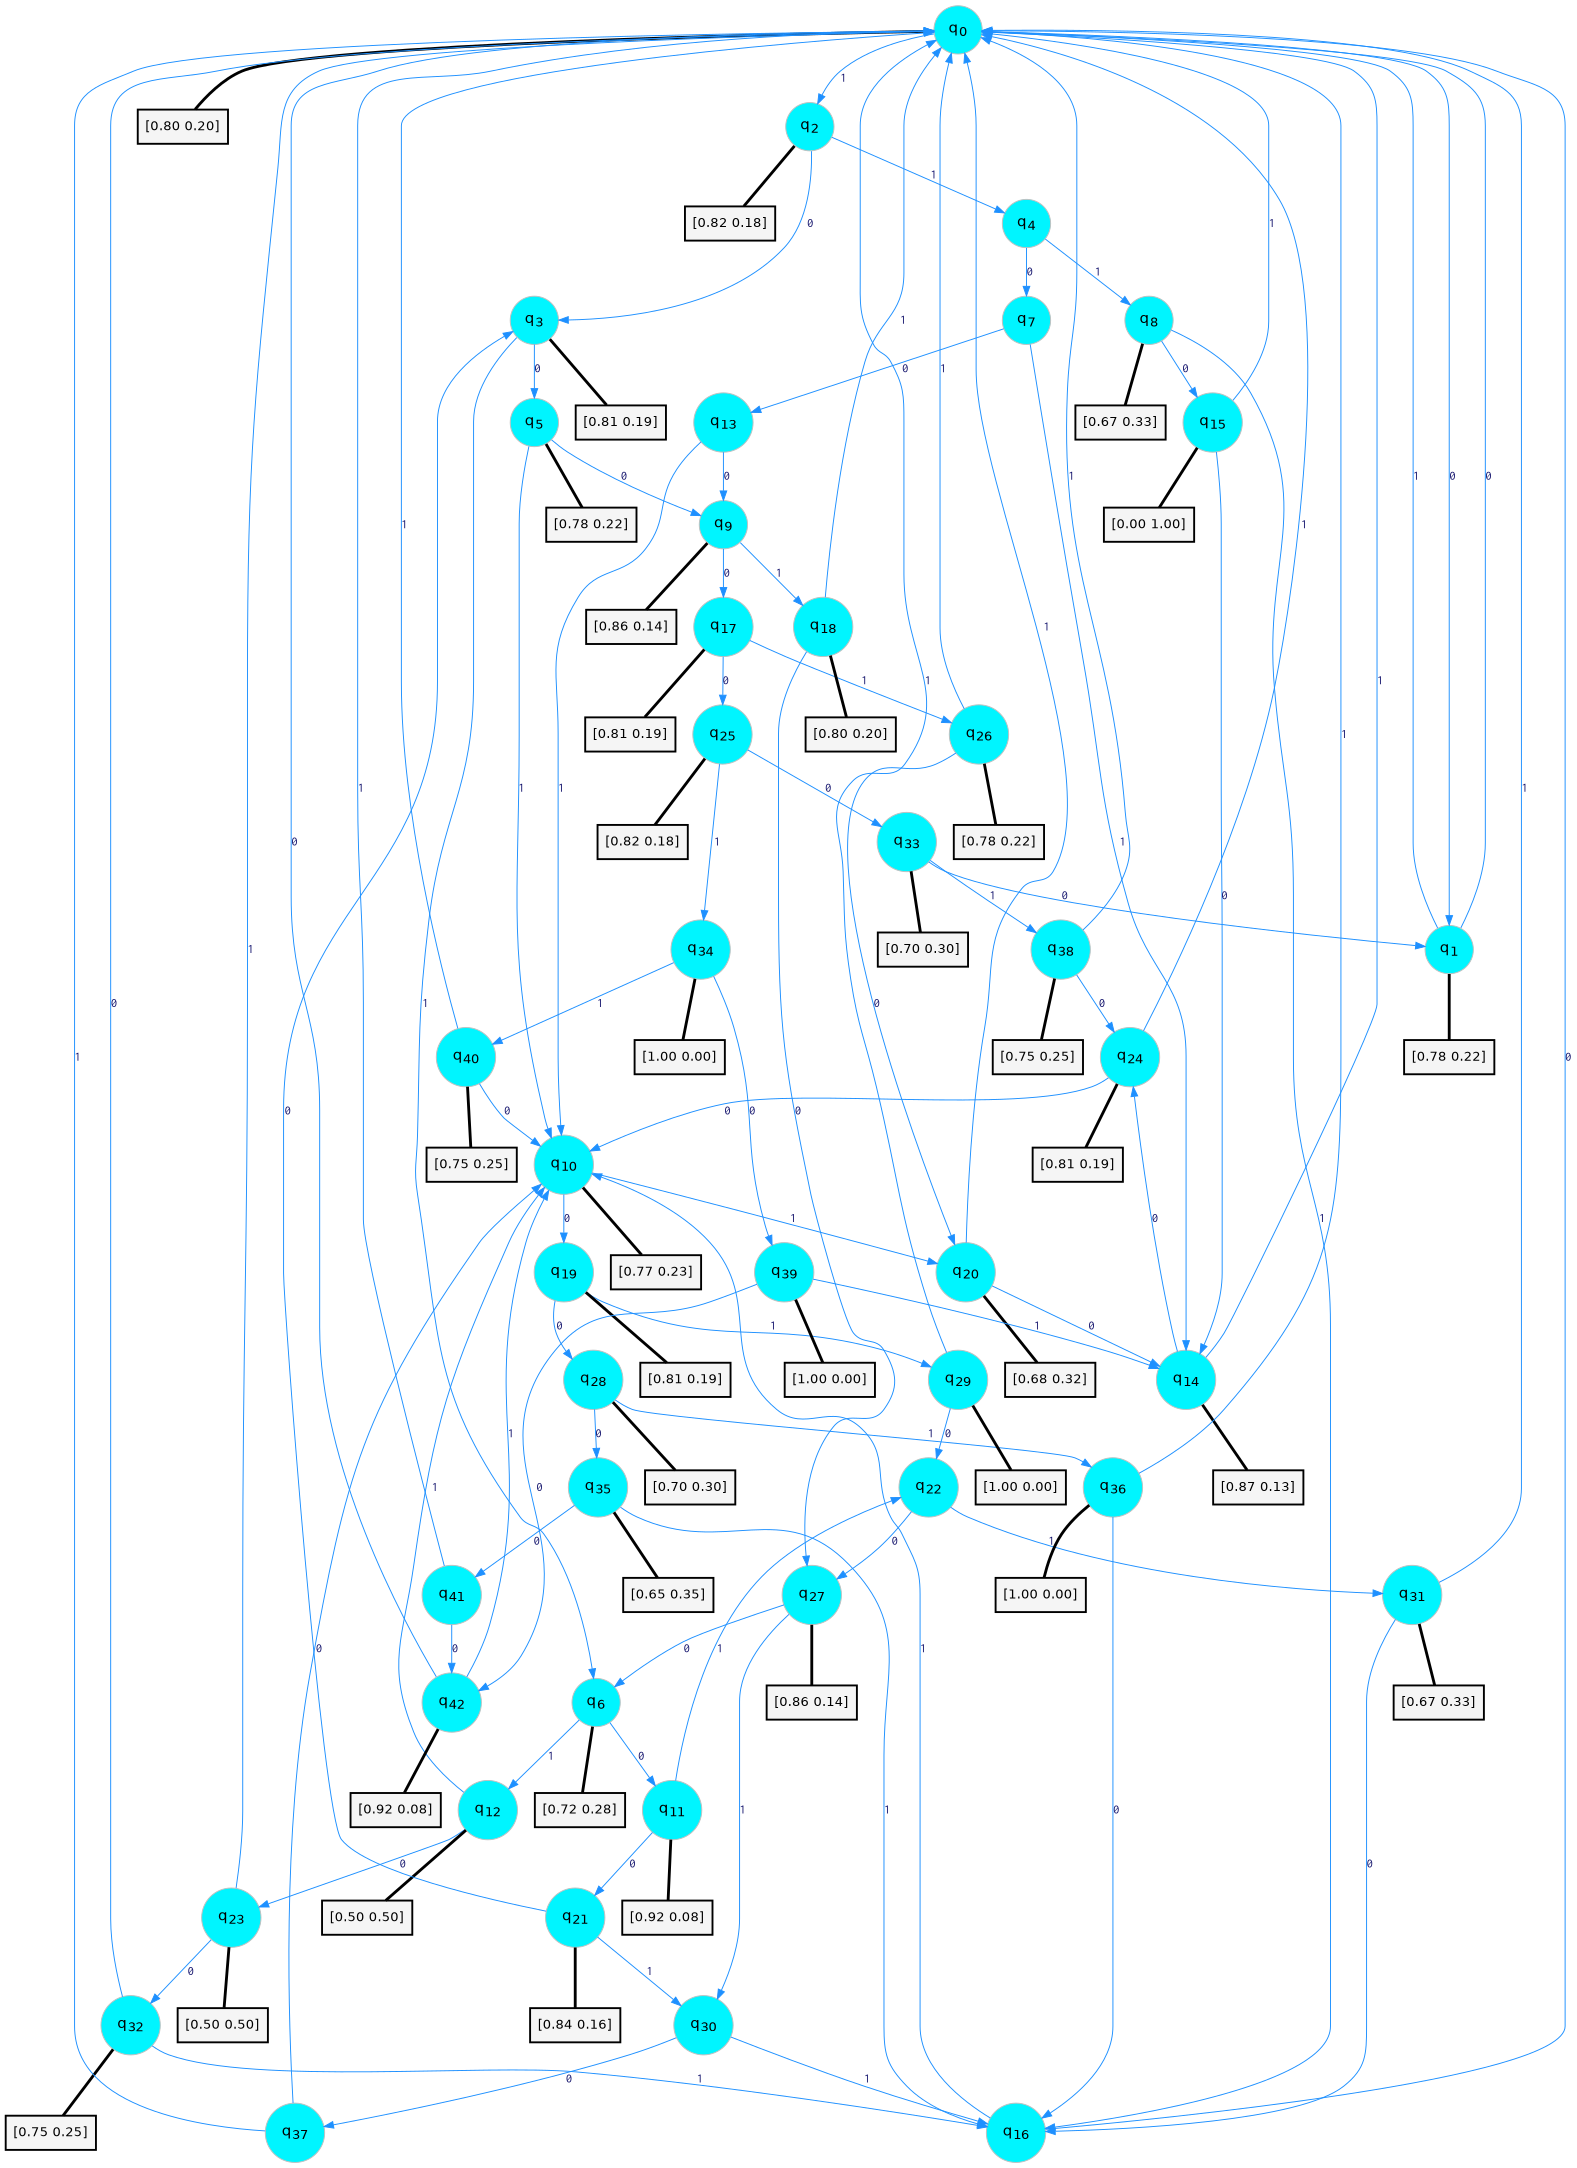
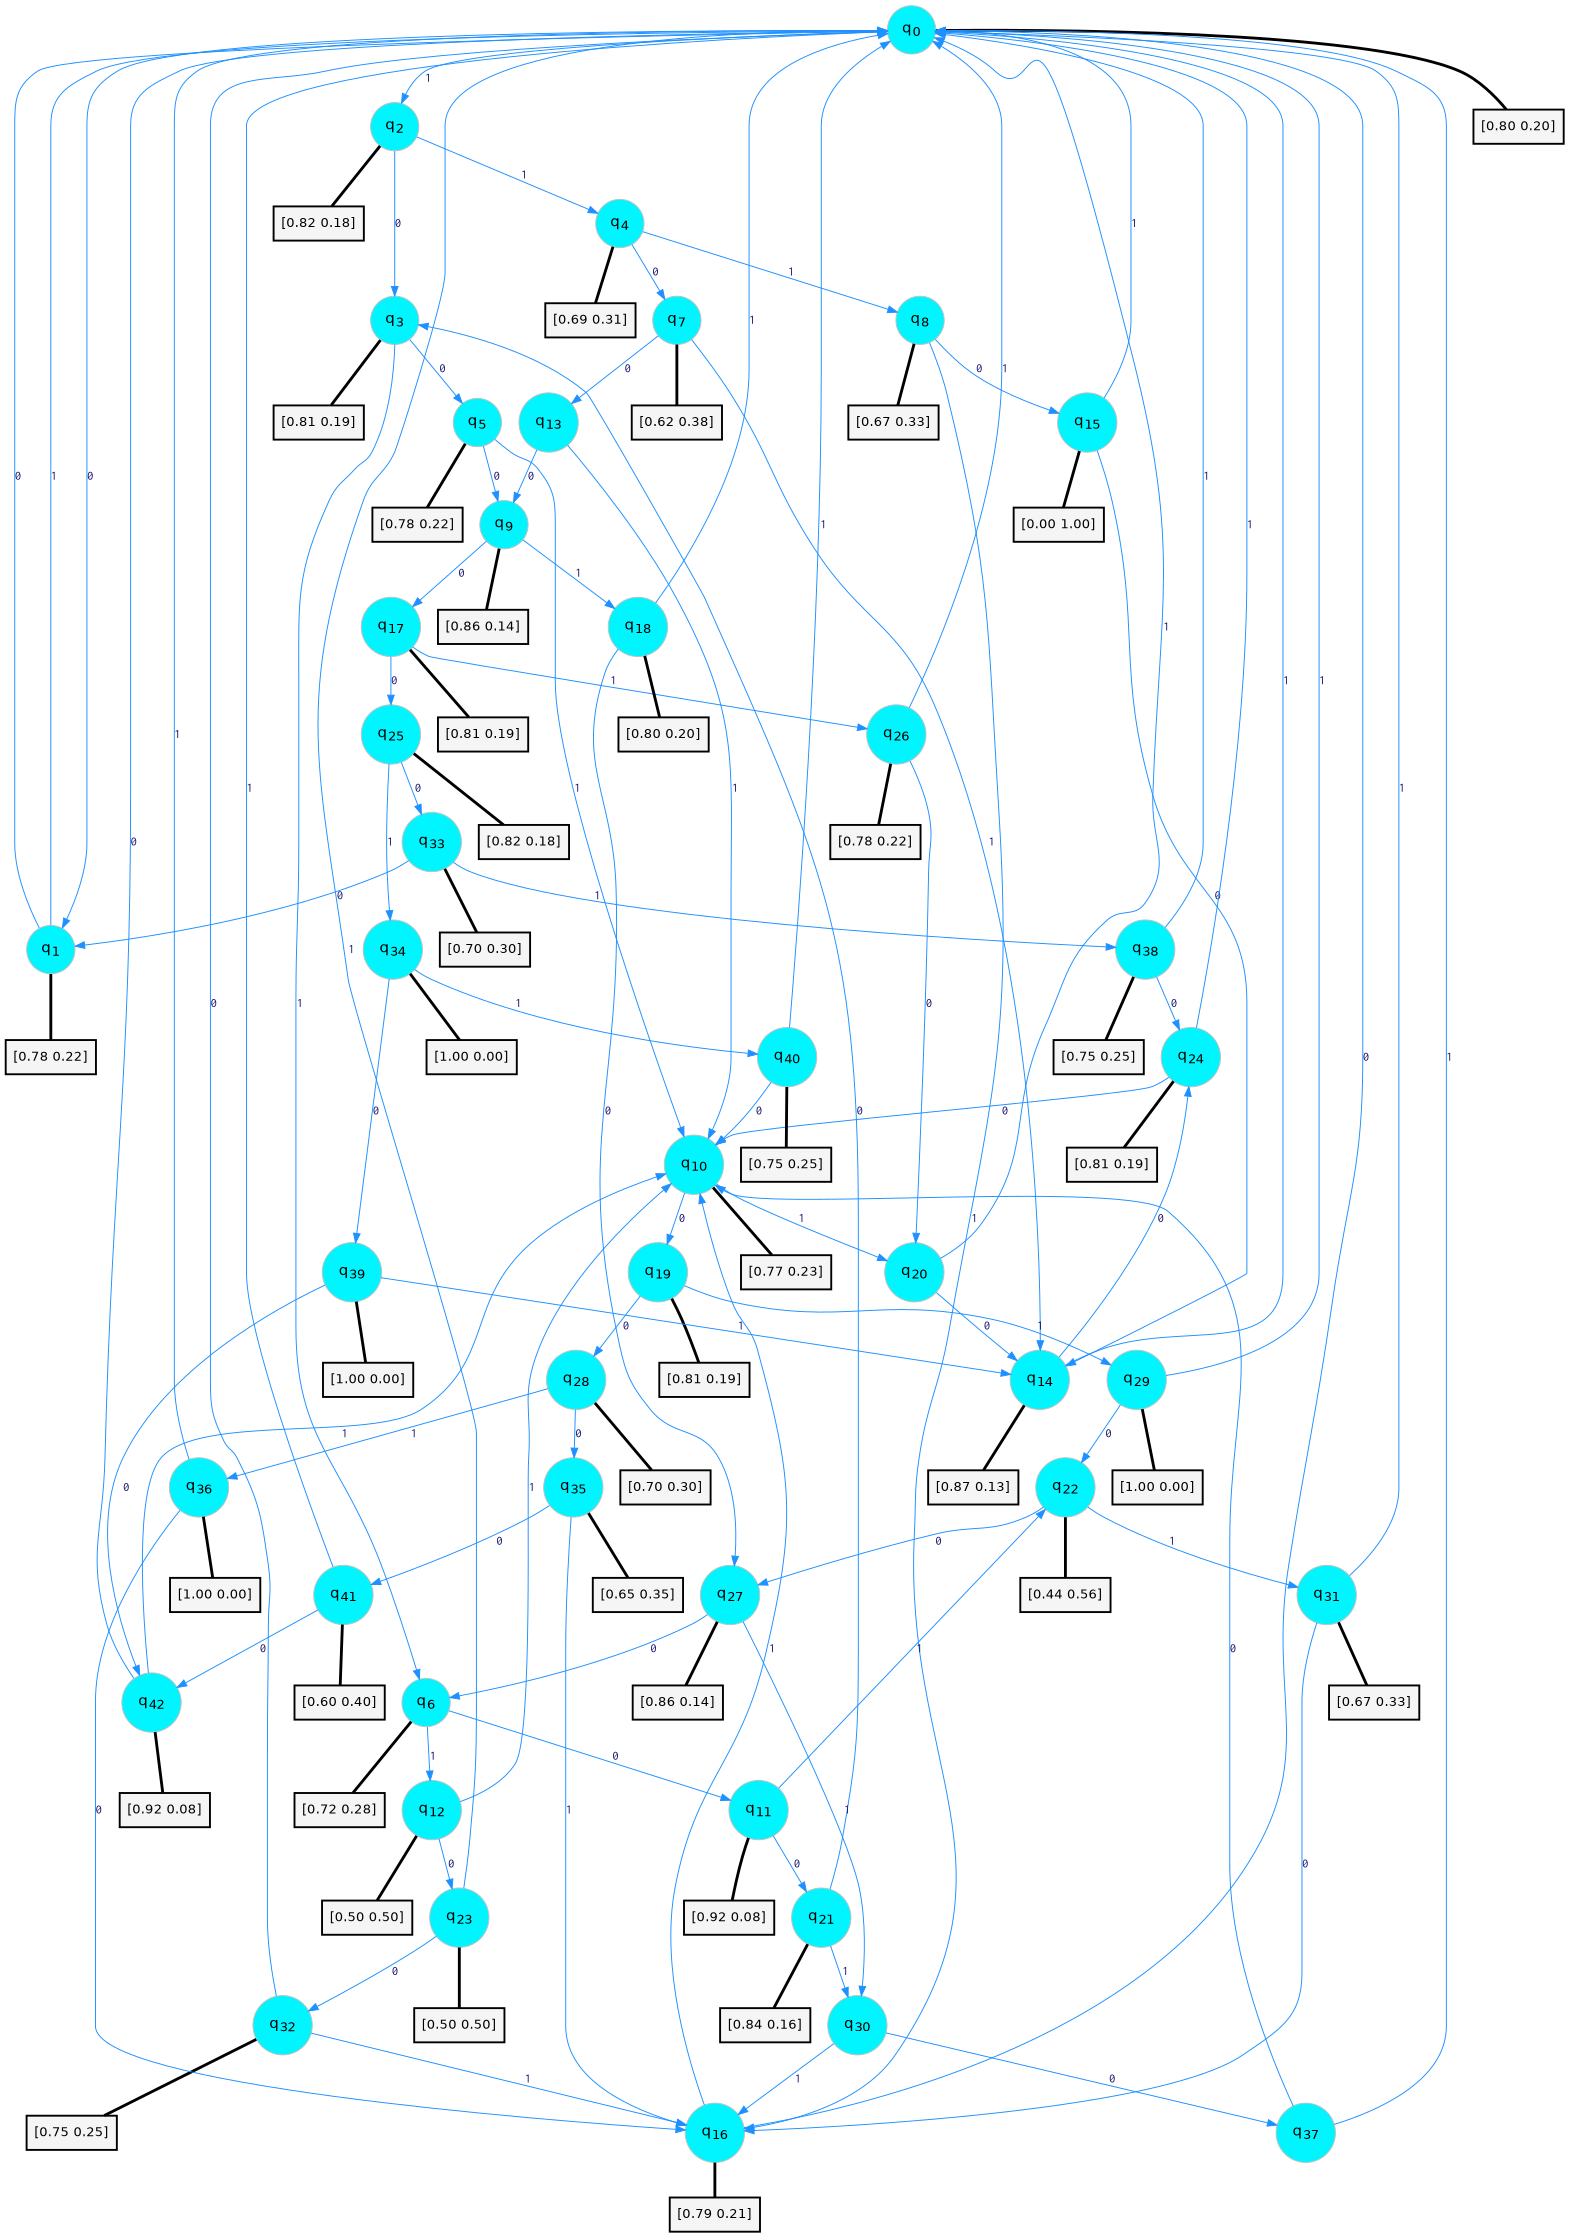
none -> (590, 320)
none -> (677, 423)
(1050, 1380) -> none
none -> (1065, 1595)
none -> (340, 1703)
none -> (715, 2215)
